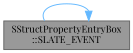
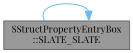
(67, 35) -> (67, 35)
